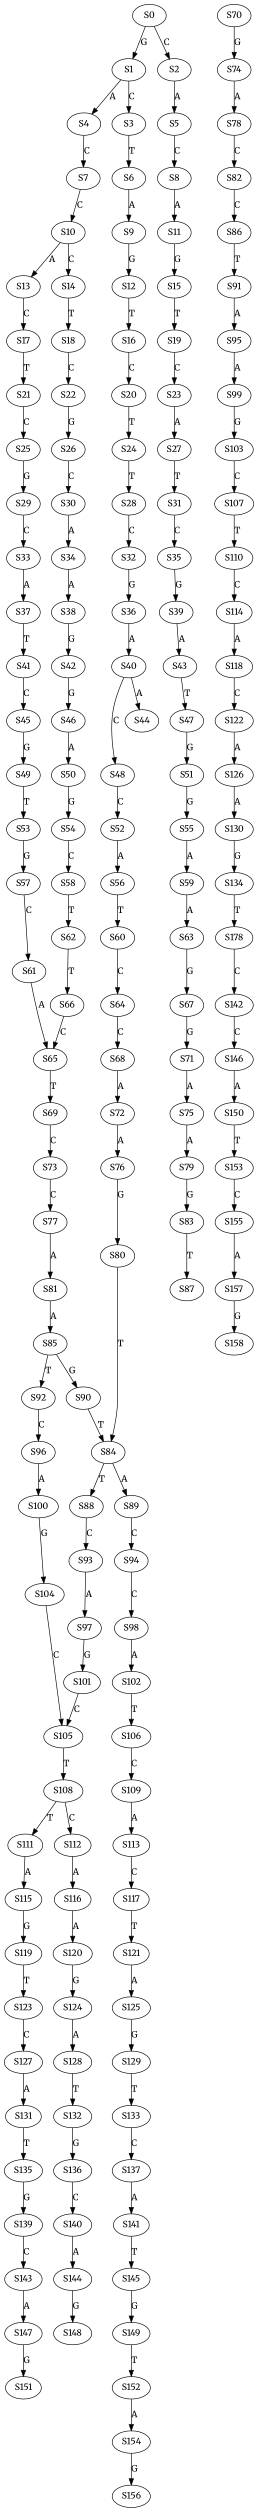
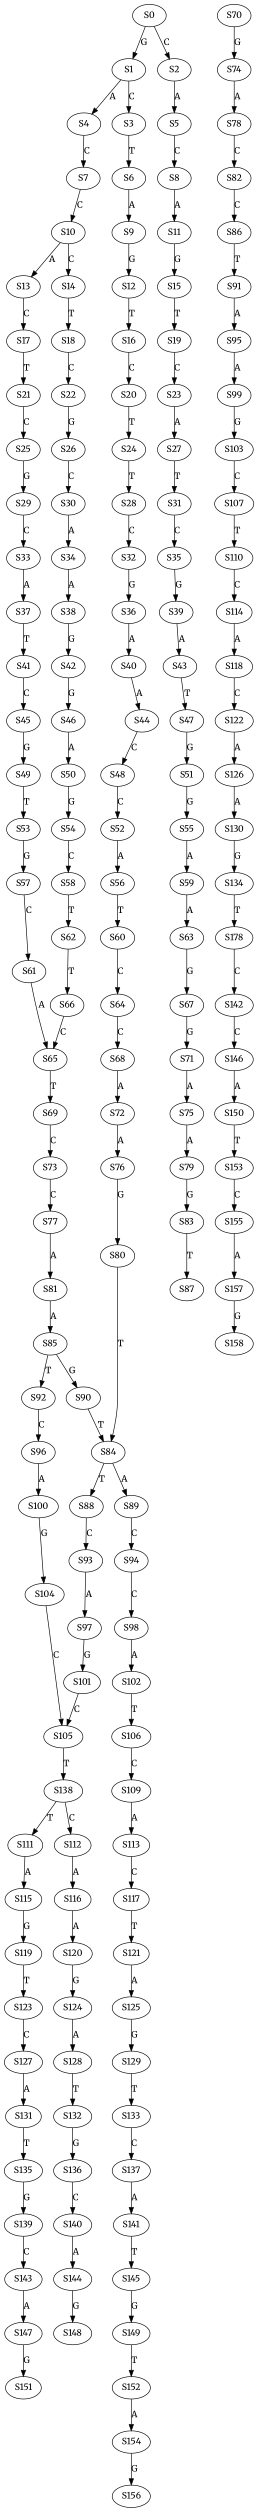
(112, 717) -> (131, 745)
(63, 1791) -> (63, 1791)
